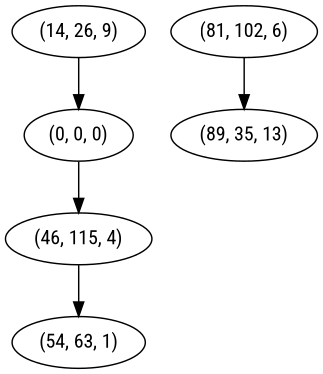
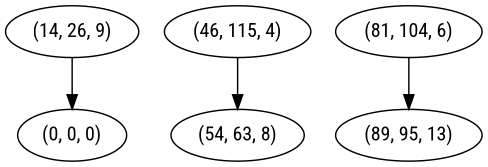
(244, 32) -> (409, 32)
(244, 135) -> (409, 135)
(79, 180) -> none
(79, 342) -> (238, 135)
